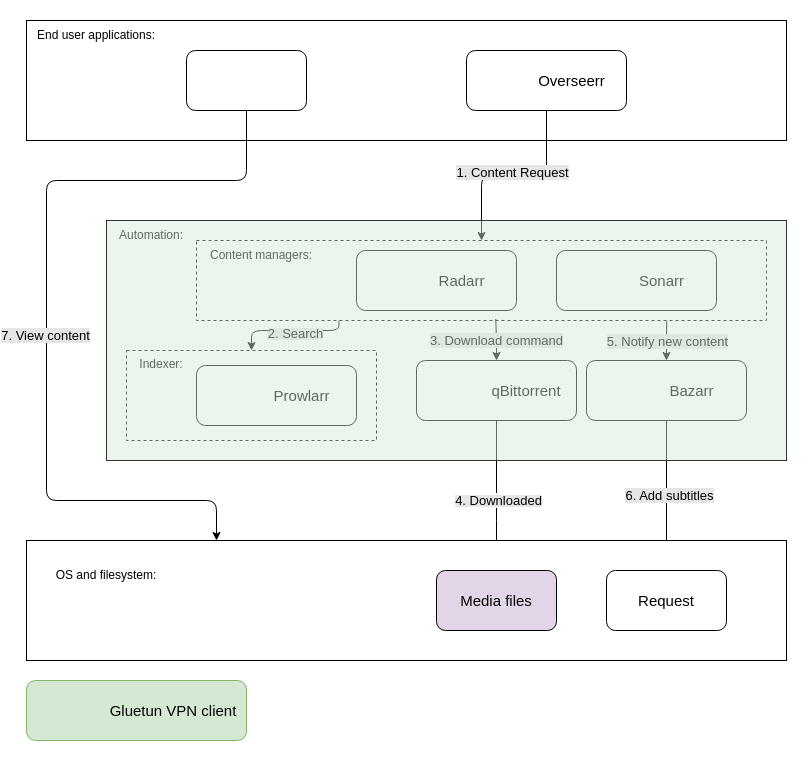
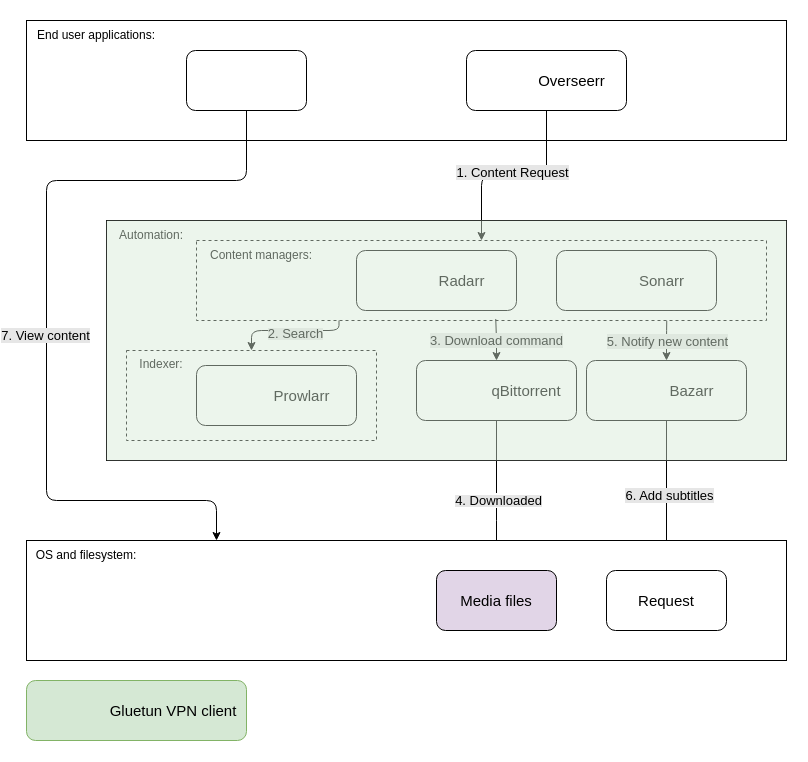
(107, 576) -> (87, 556)
